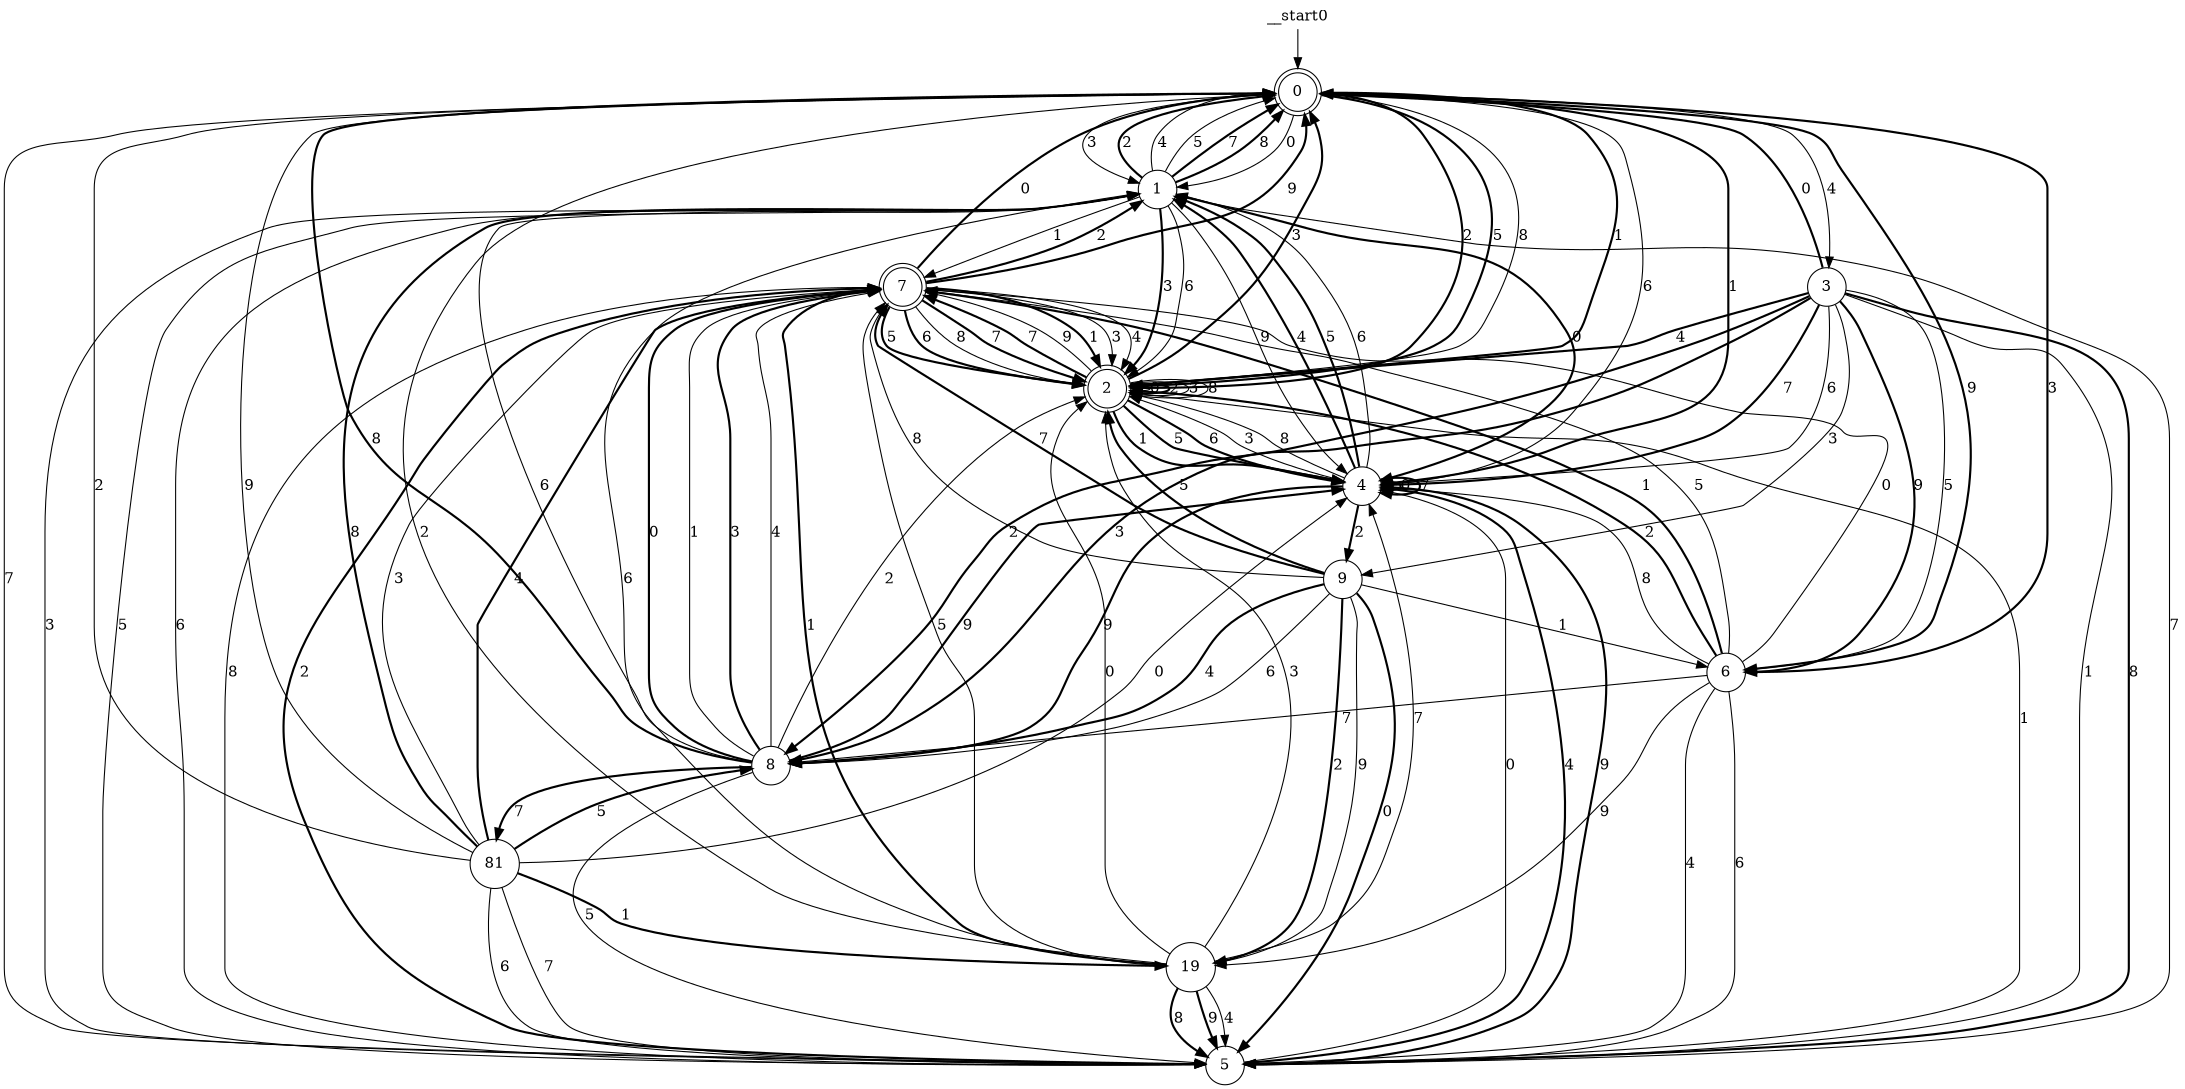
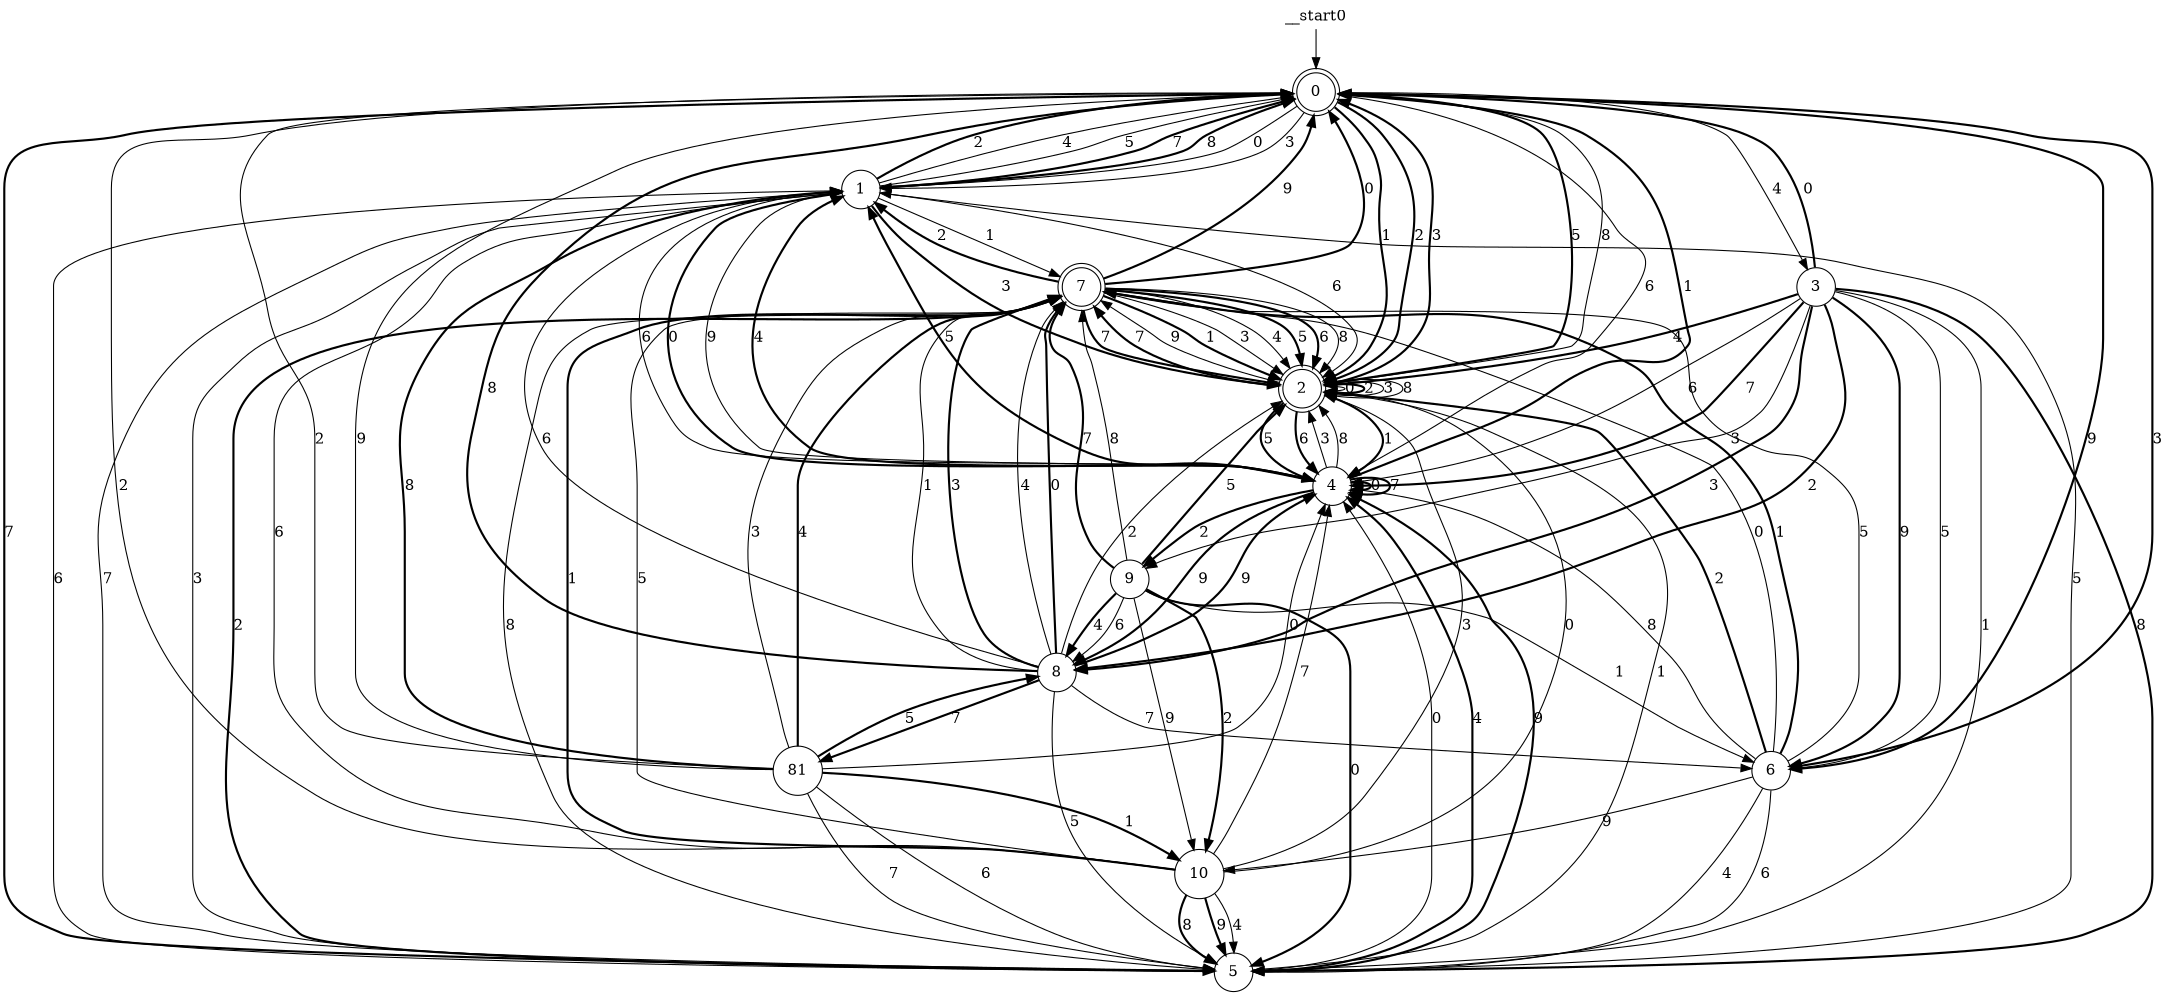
(4, 541) -> (4, 489)
(1254, 719) -> (1383, 747)
(1191, 967) -> (1199, 874)
